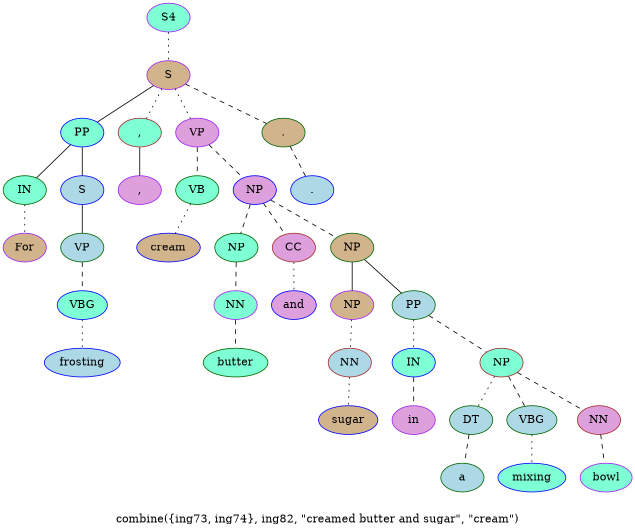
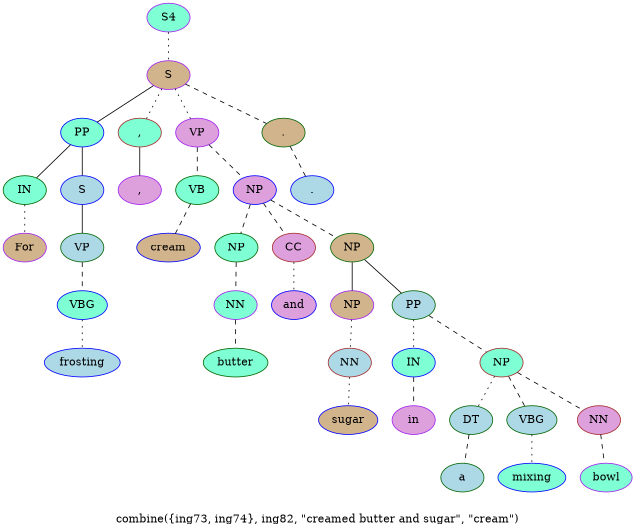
(183, 219) -> (183, 219)
